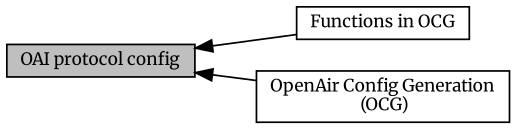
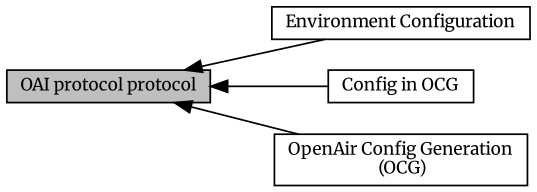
(383, 23) -> (401, 86)
none -> (401, 23)
(101, 61) -> (109, 86)
